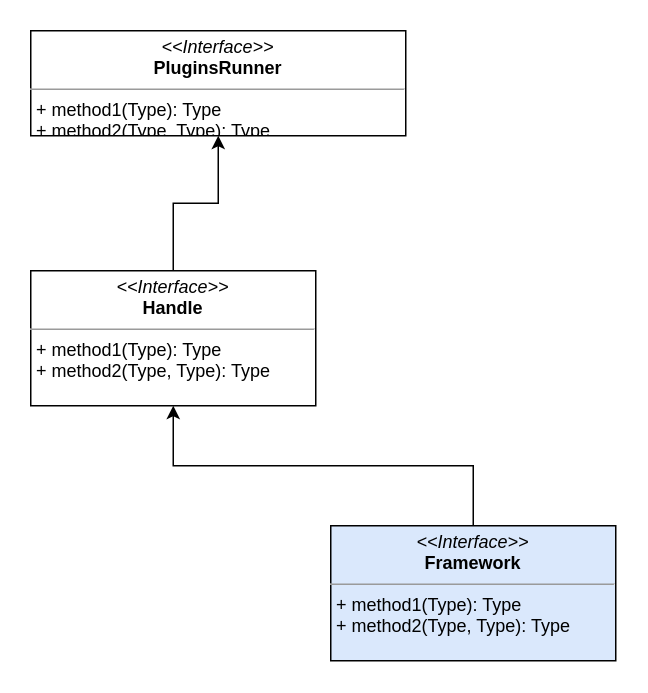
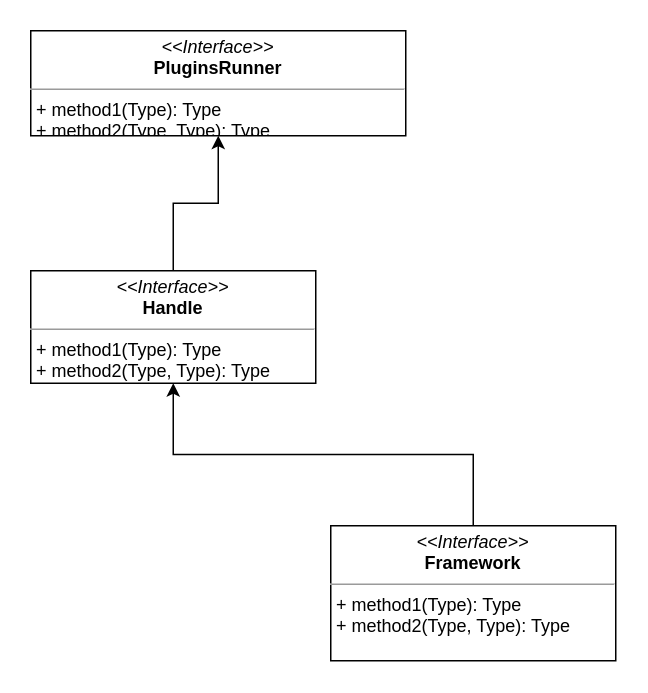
(173, 338) -> (173, 327)
(473, 593) -> (473, 593)
